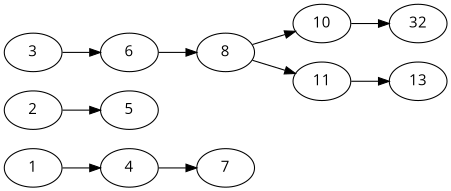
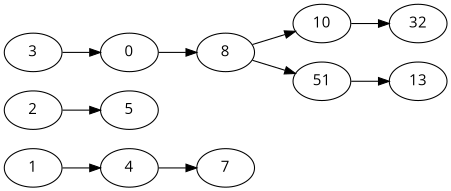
(129, 52) -> (129, 52)
(322, 81) -> (322, 81)
